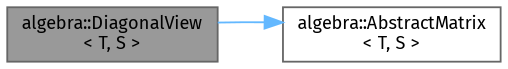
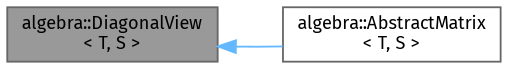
(241, 22) -> (259, 47)
